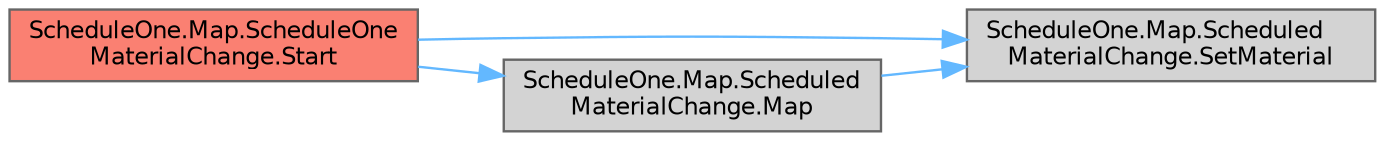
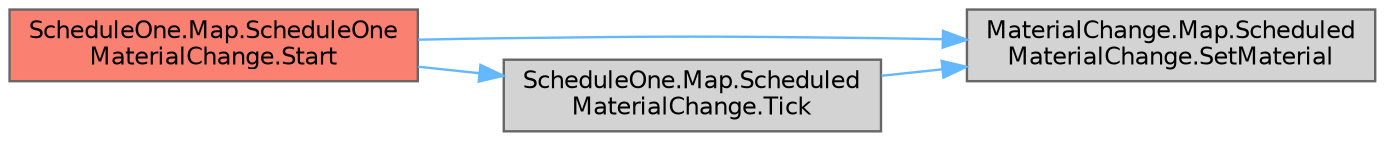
(1171, 45) -> (1171, 45)
(692, 96) -> (692, 96)
